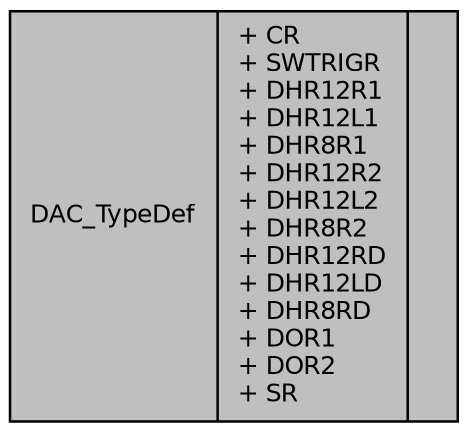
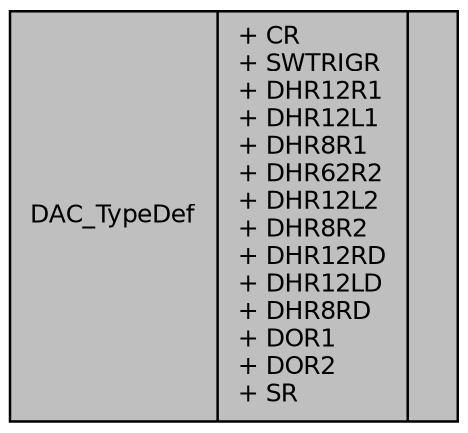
(310, 174) -> (310, 174)
